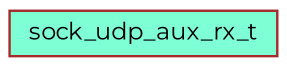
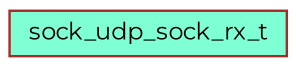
(143, 33) -> (148, 33)
